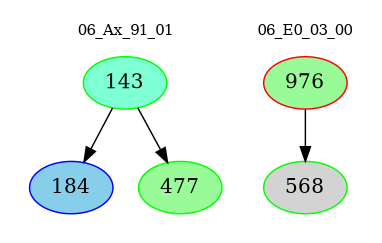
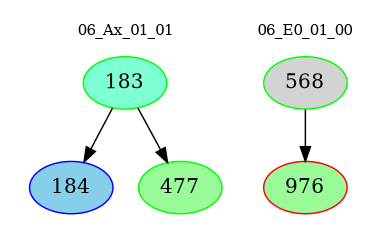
(126, 31) -> (126, 31)
(305, 31) -> (305, 31)
(125, 83) -> (125, 83)
(305, 128) -> (305, 128)
